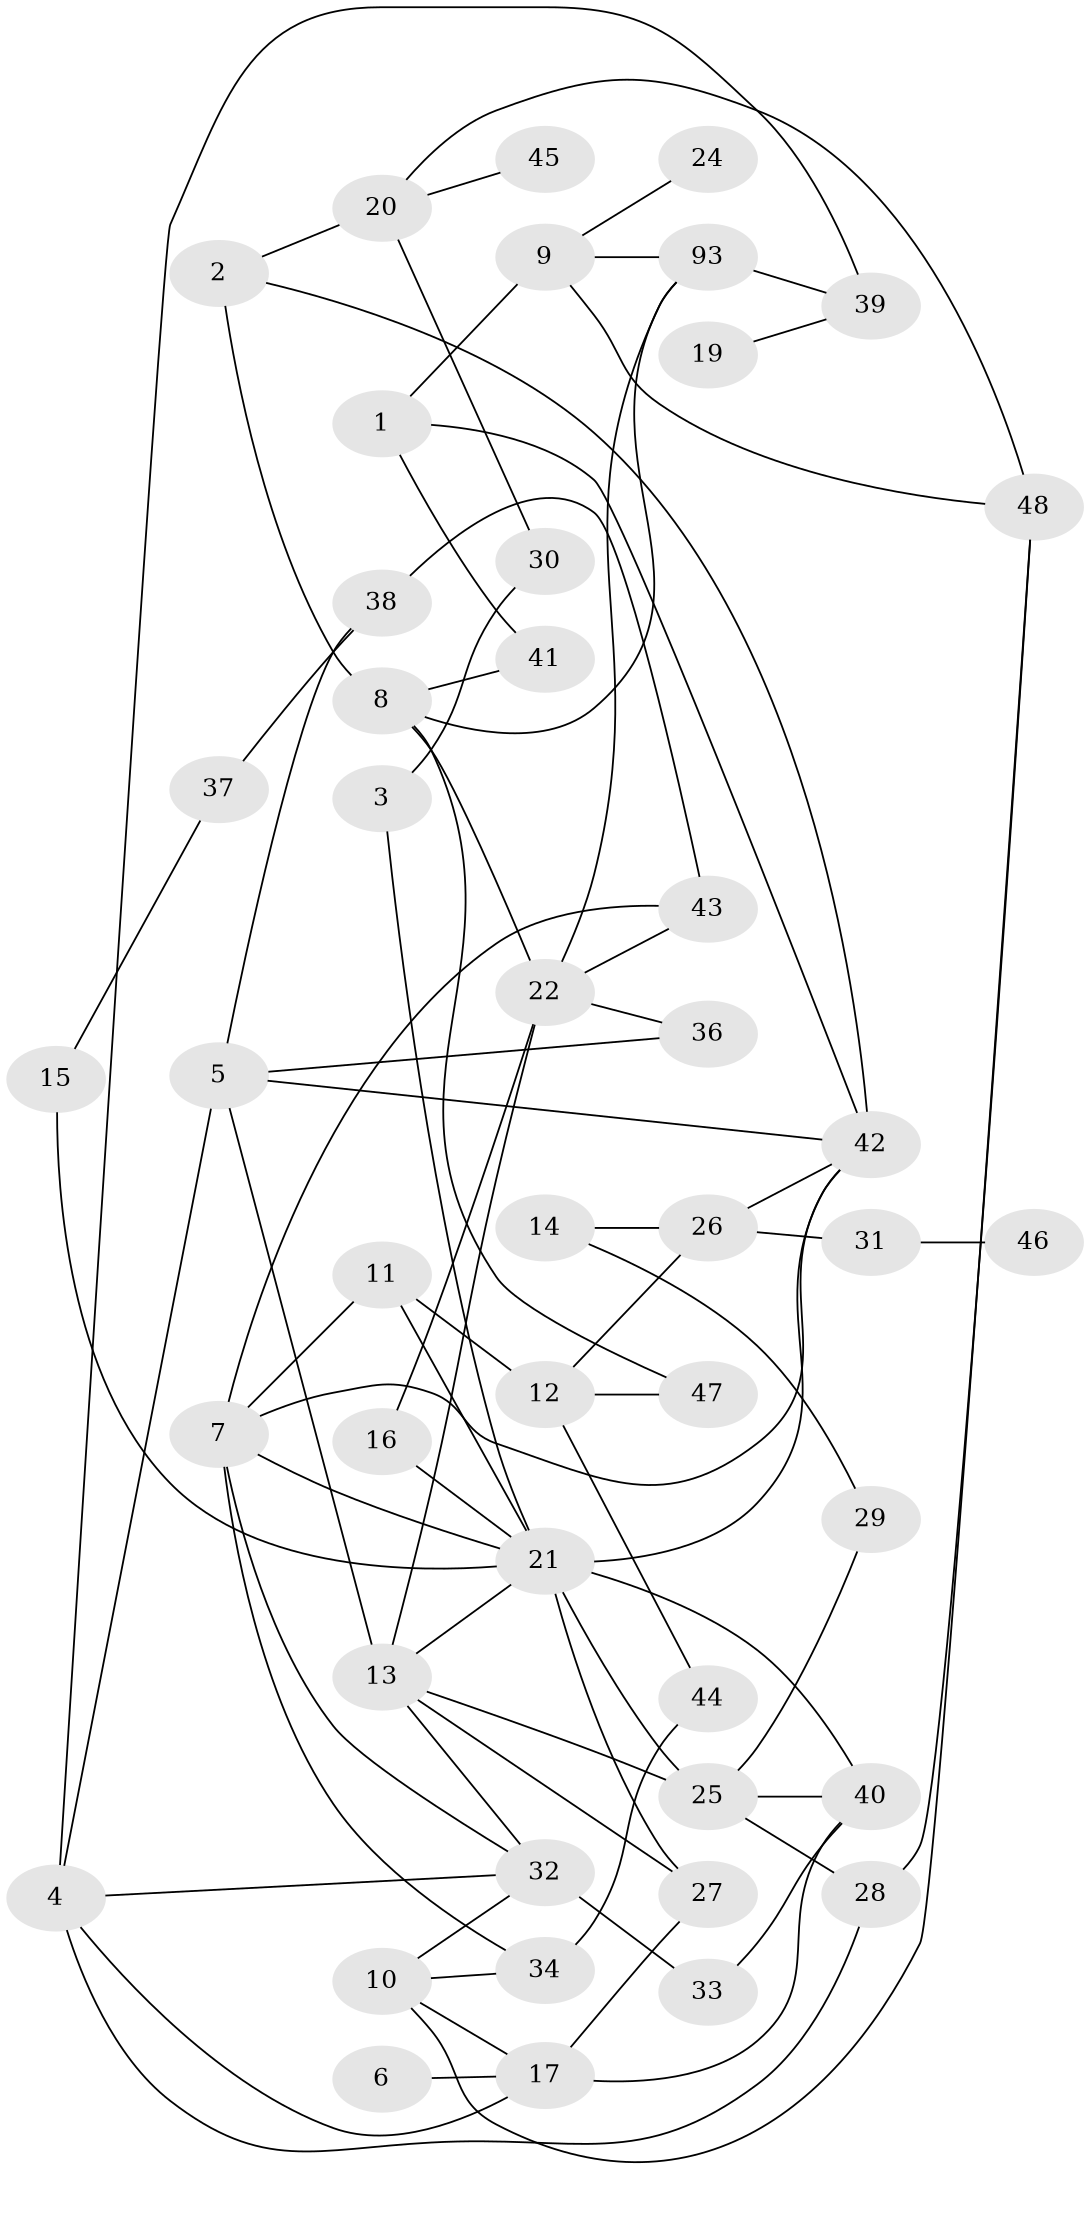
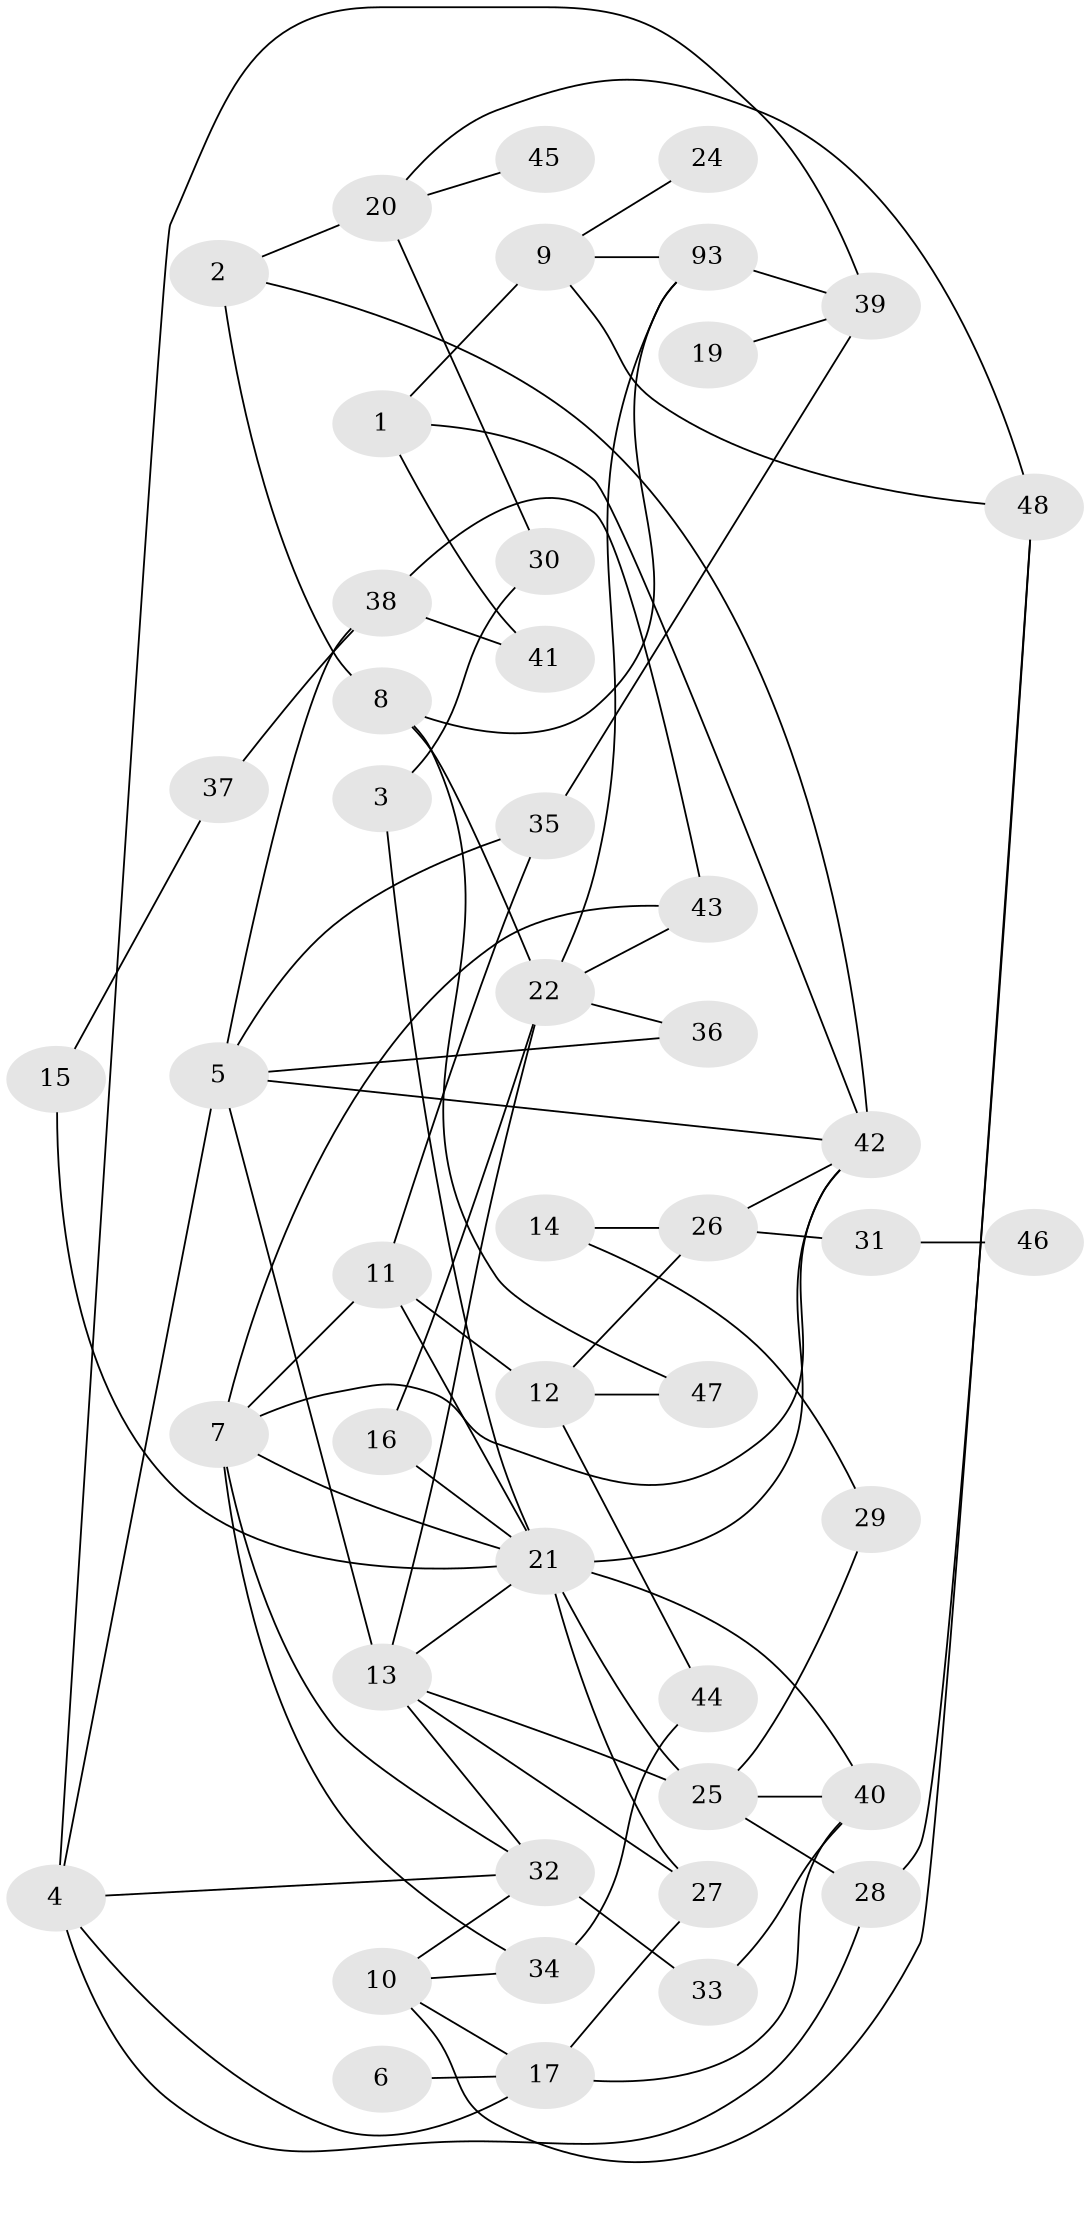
(476, 677) -> (464, 631)
none -> (545, 826)
